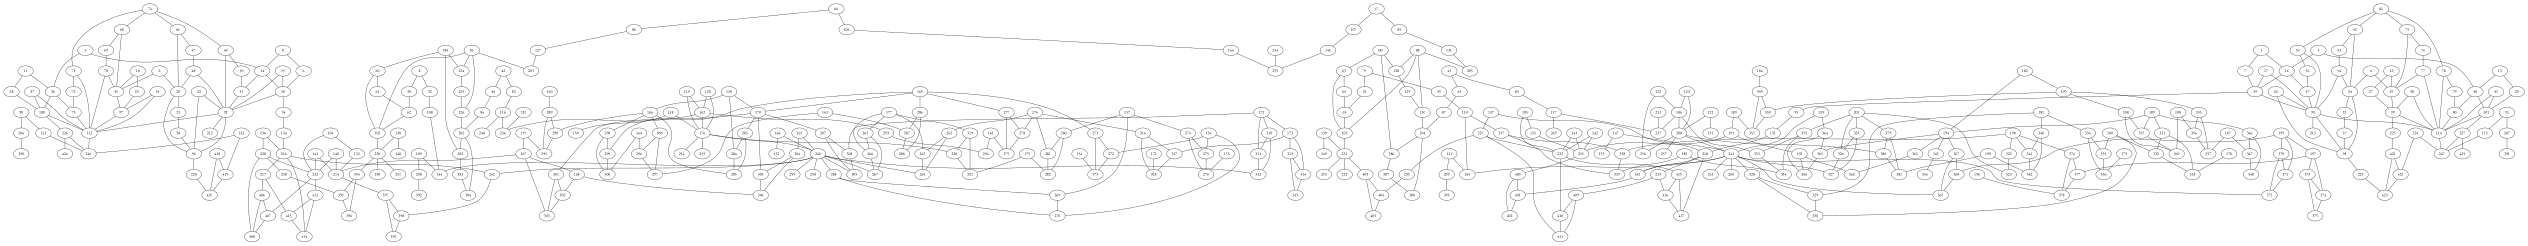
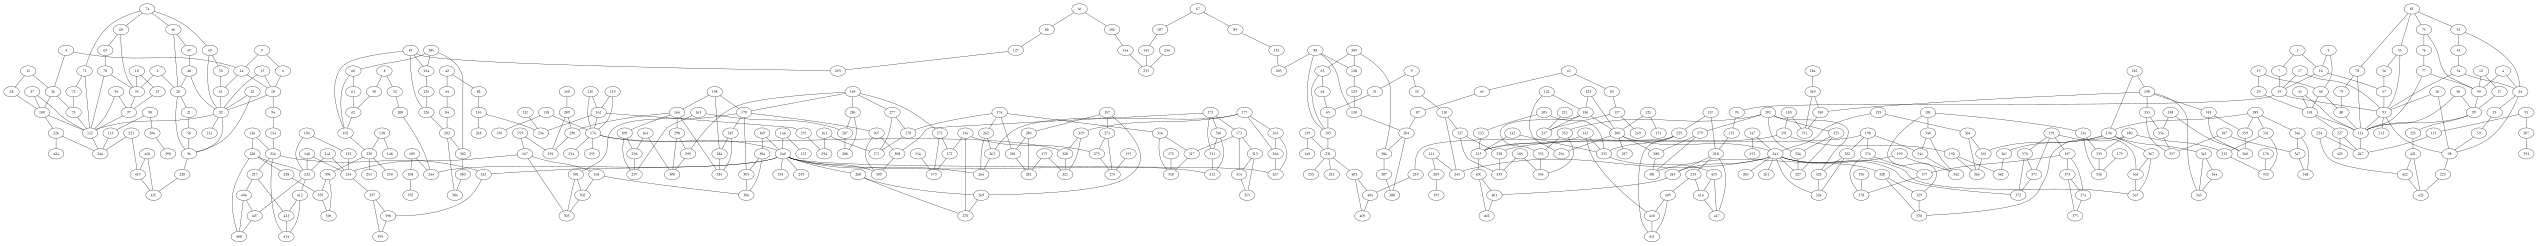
(1560, 185) -> (1610, 180)
none -> (1819, 195)
none -> (2199, 195)
